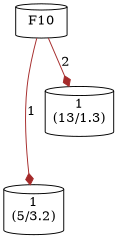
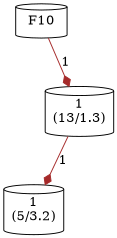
(66, 62) -> (66, 62)
(26, 105) -> (59, 155)
